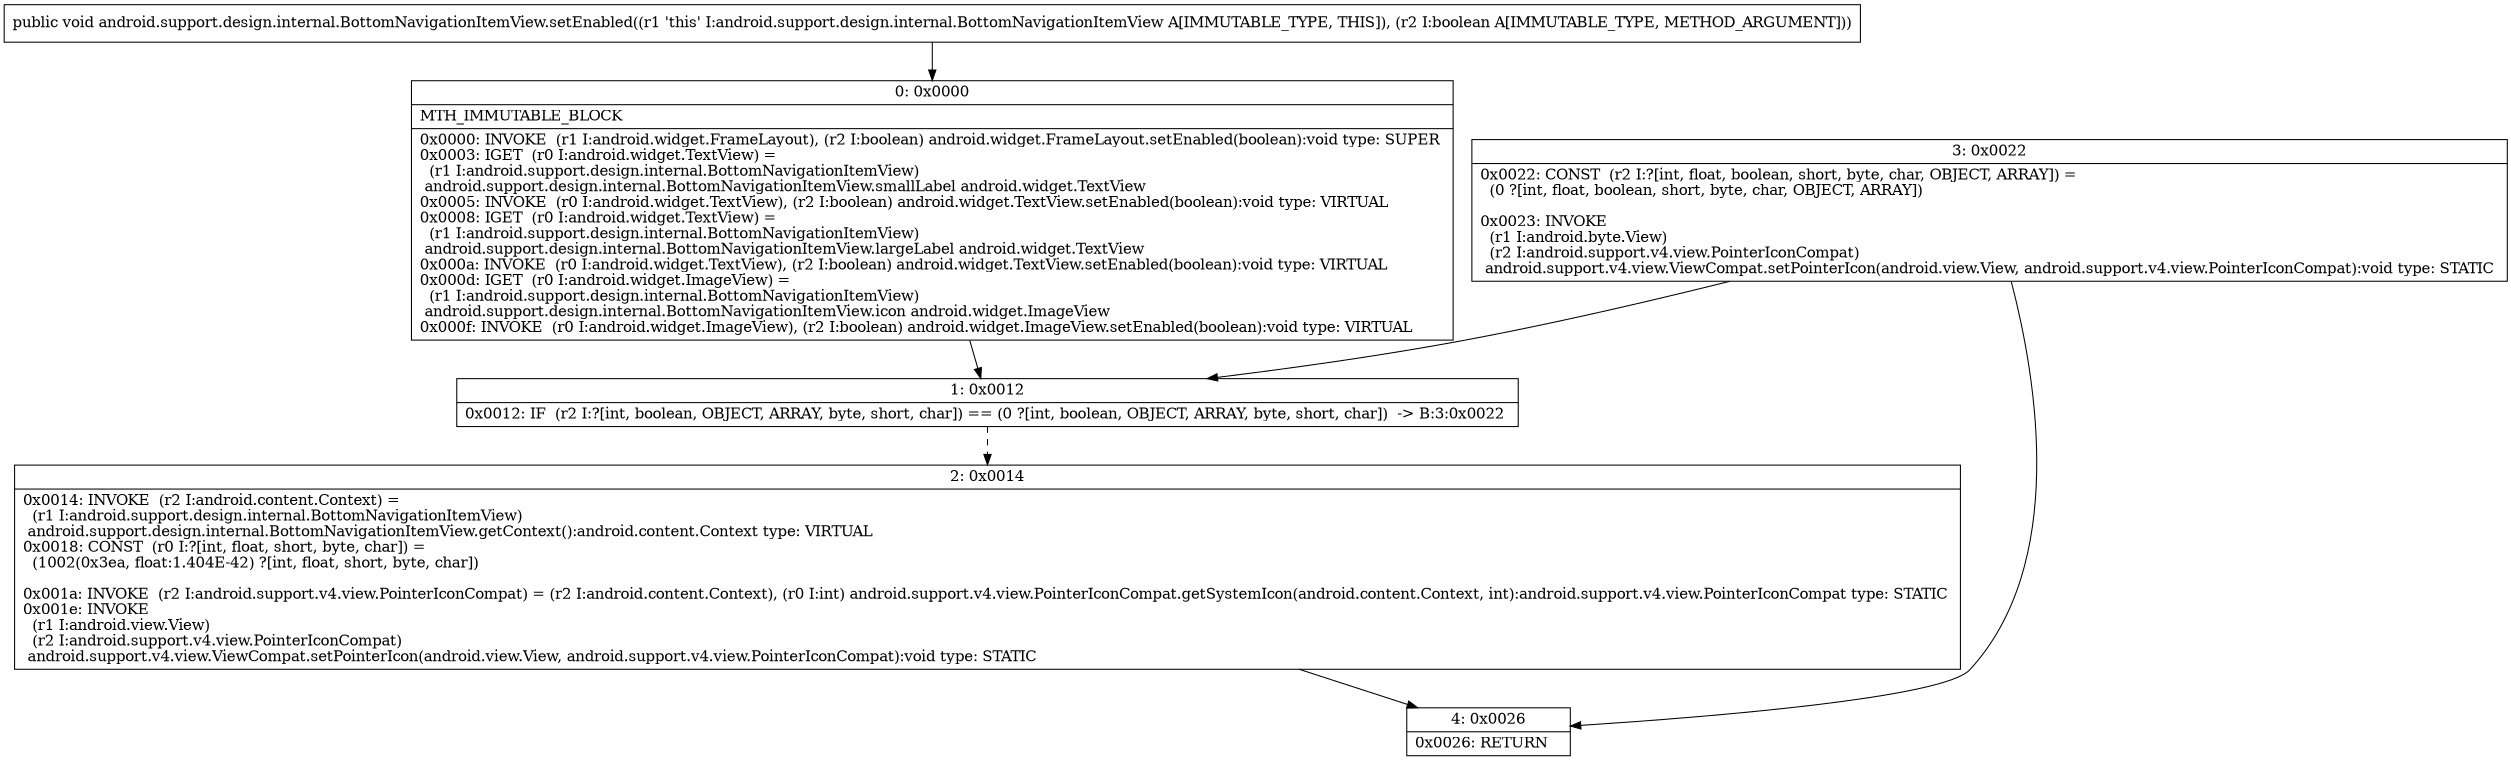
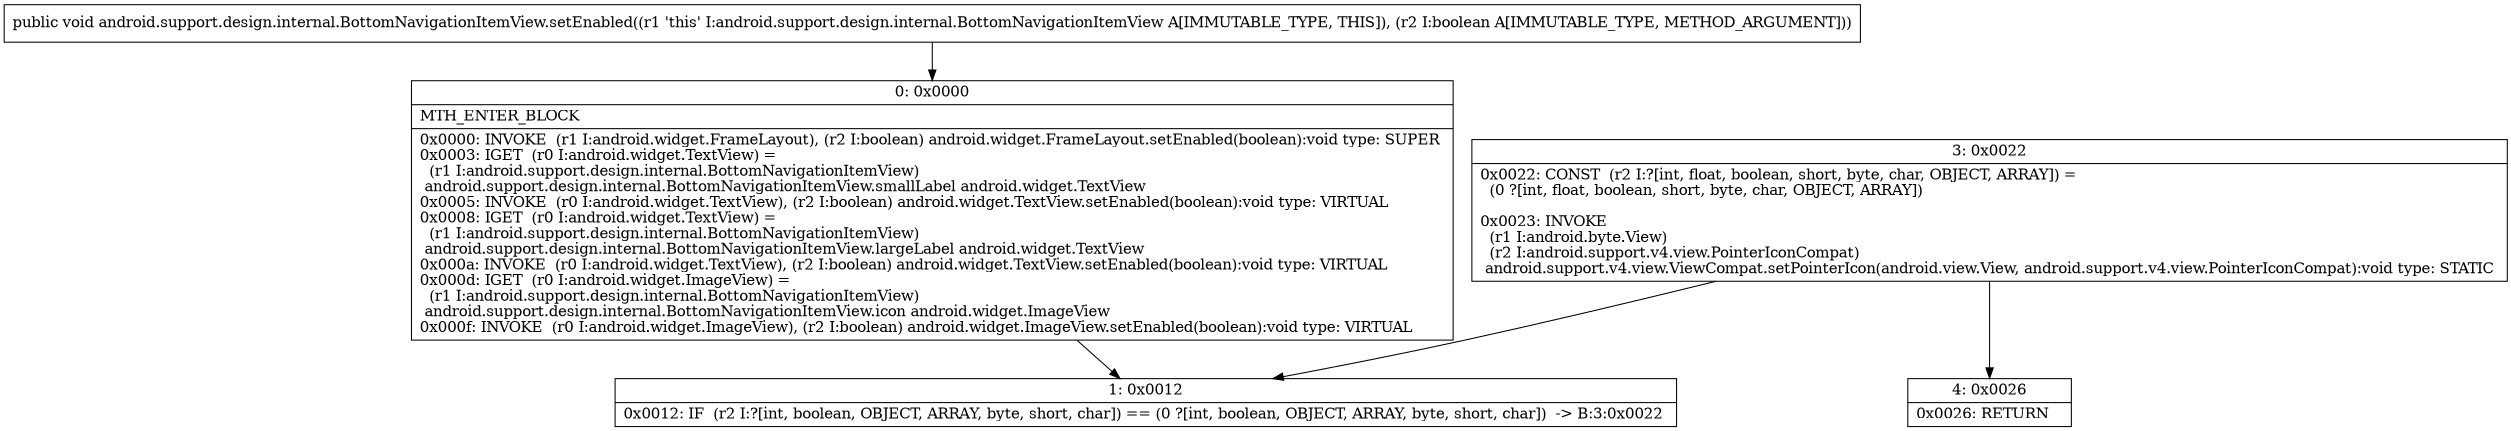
(521, 116) -> (500, 116)
(988, 567) -> none
